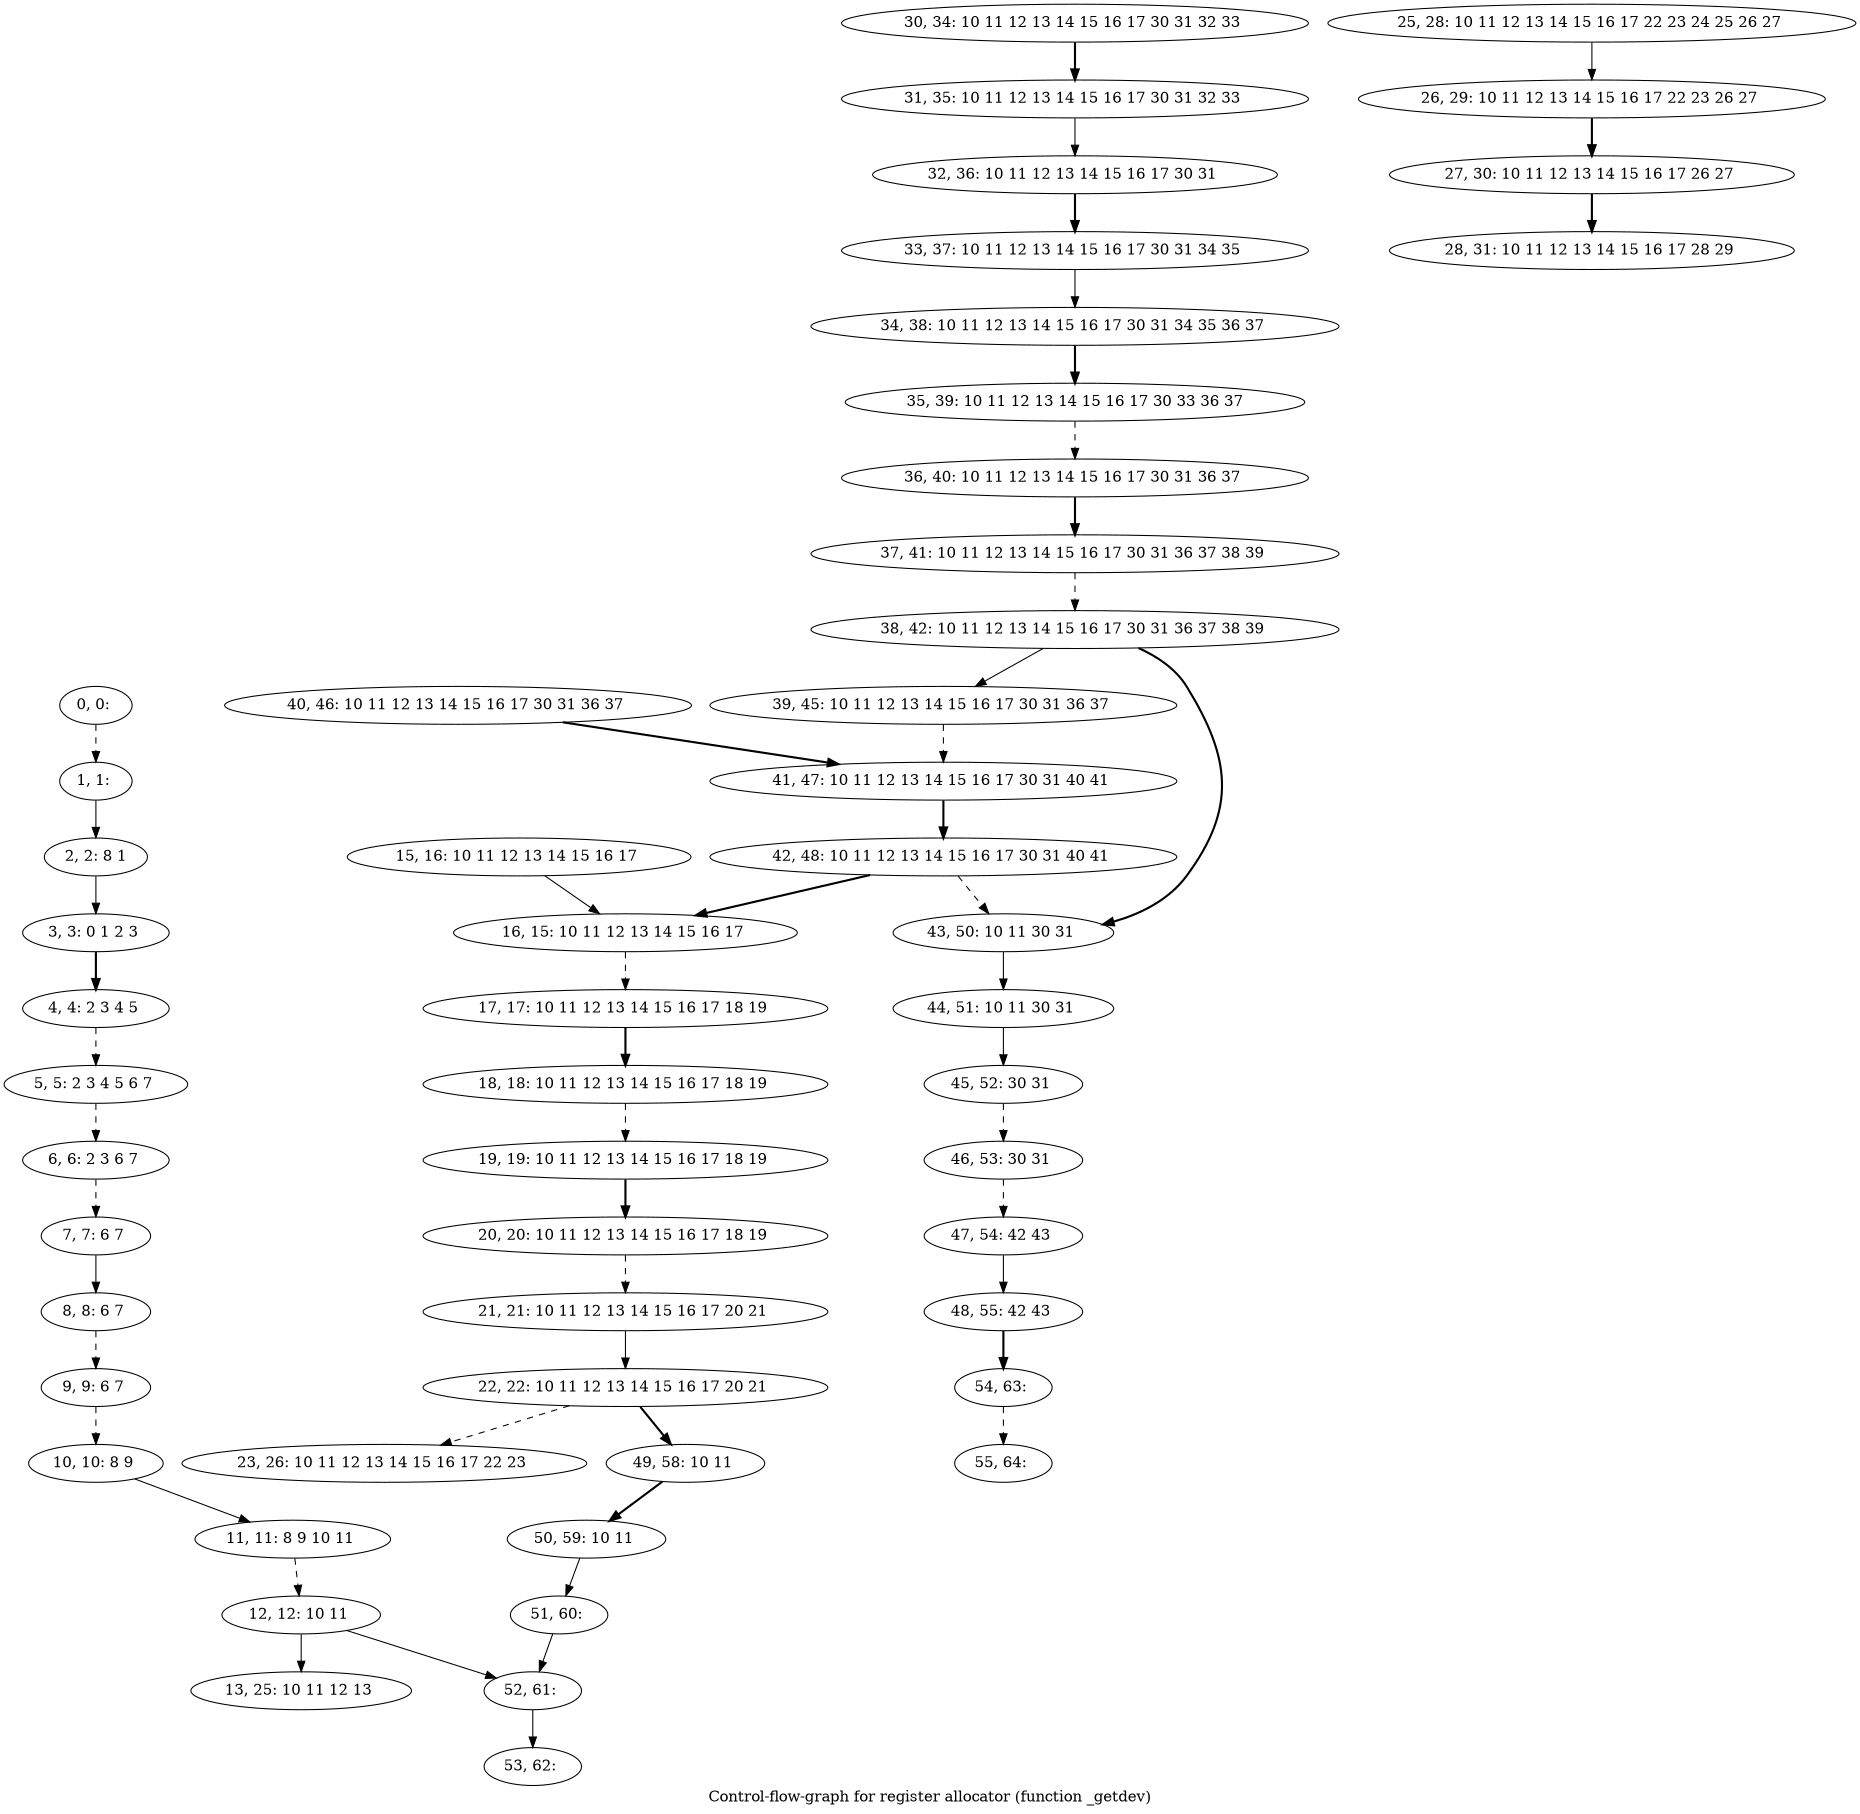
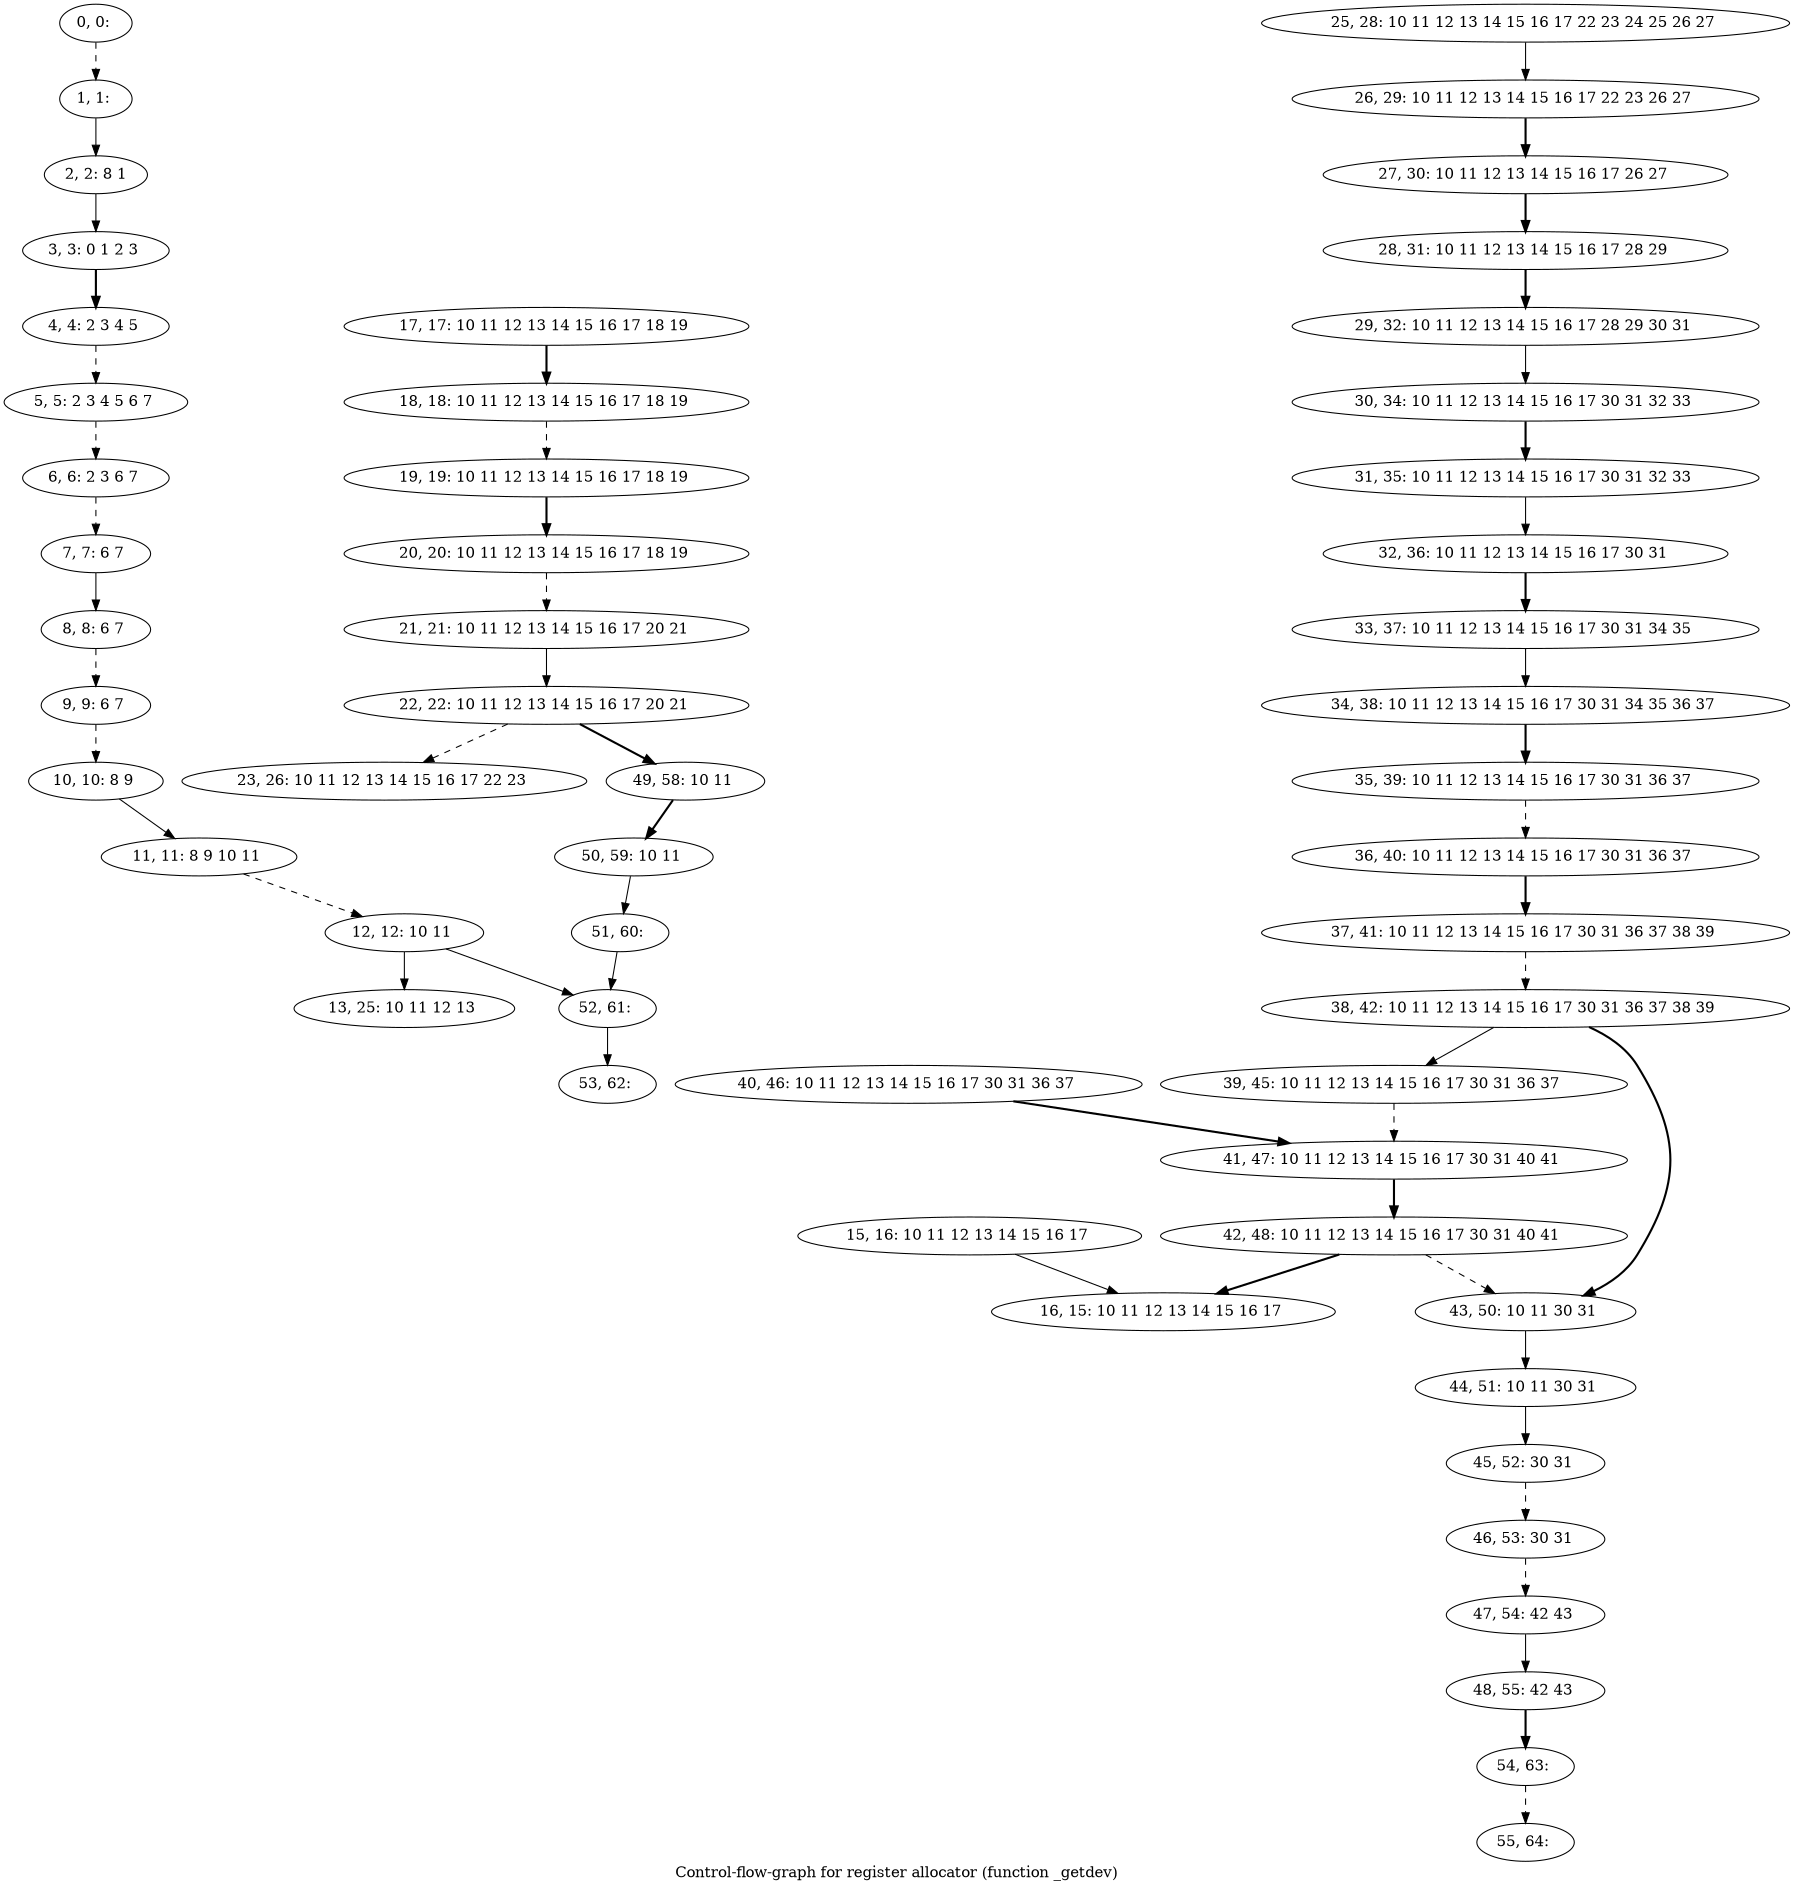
none -> (1526, 326)
(1075, 402) -> (1526, 781)
(625, 965) -> none
